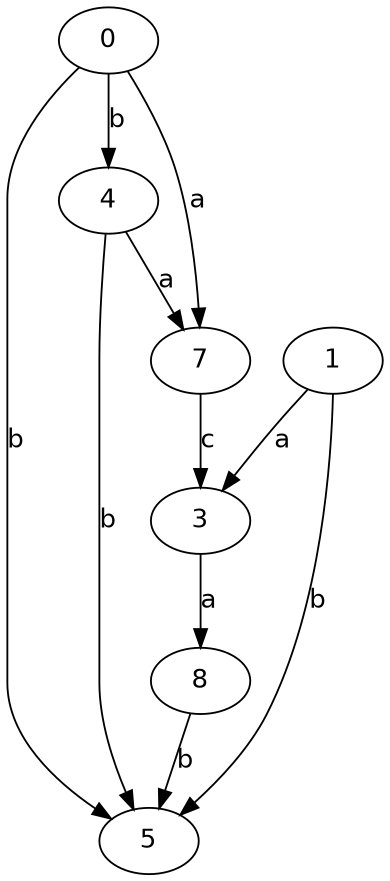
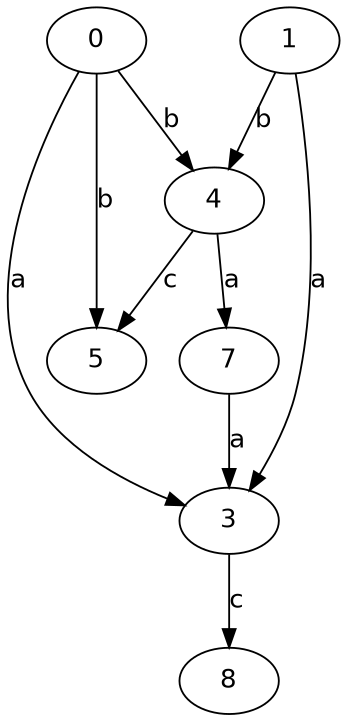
(180, 185) -> (9, 315)
(208, 441) -> (237, 441)
(109, 521) -> (170, 281)
(209, 601) -> (237, 601)
(304, 614) -> (256, 112)
(178, 752) -> none
